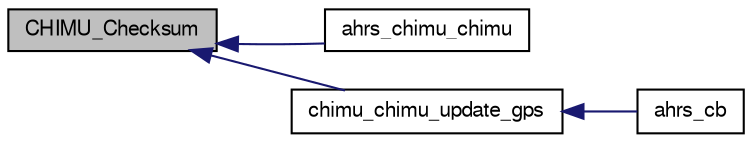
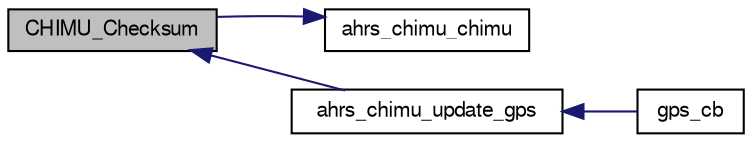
(282, 44) -> (260, 16)
(427, 111) -> (427, 111)
(691, 111) -> (691, 111)
